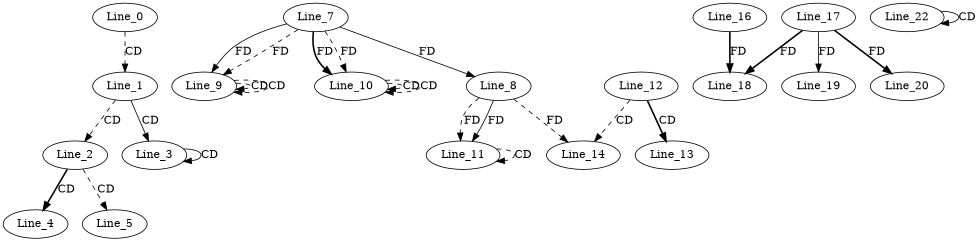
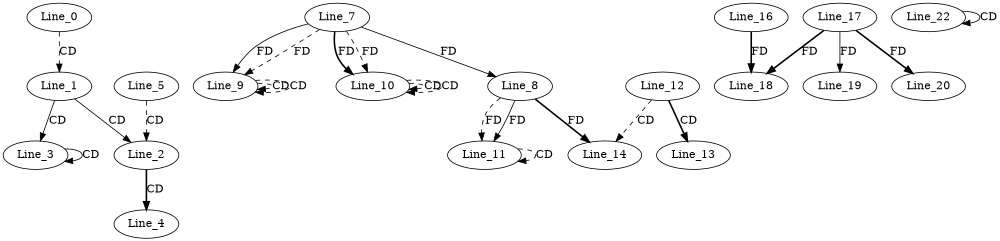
(103, 117) -> (100, 118)
(538, 118) -> (559, 118)
(93, 186) -> (146, 117)
